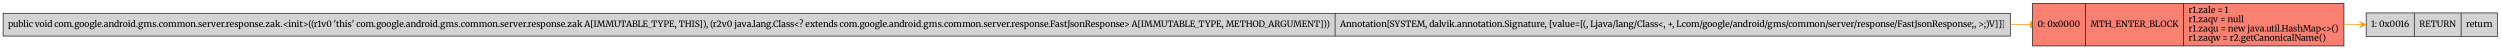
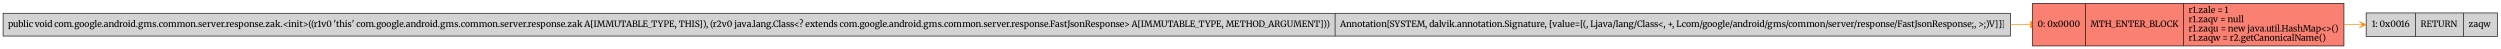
(2479, 24) -> (2480, 24)
